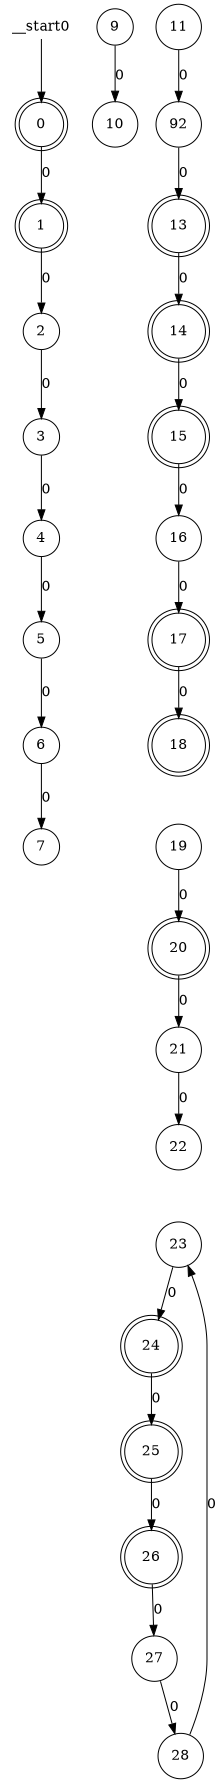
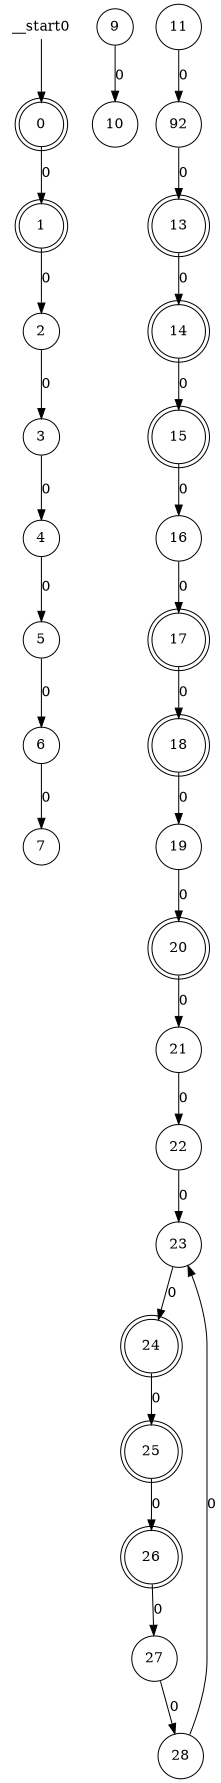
none -> (179, 793)
none -> (179, 1191)
